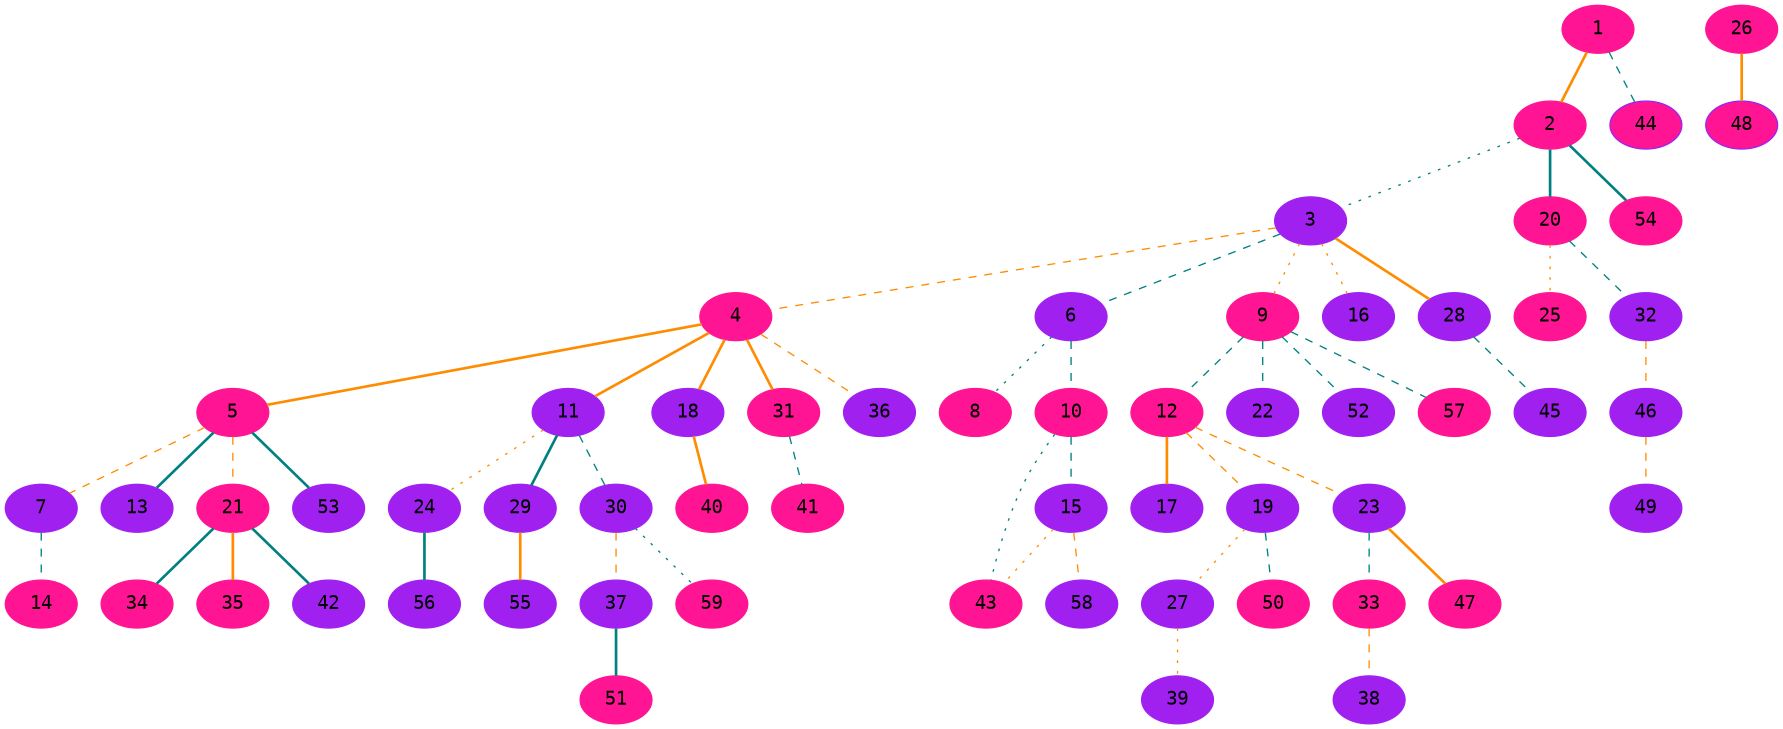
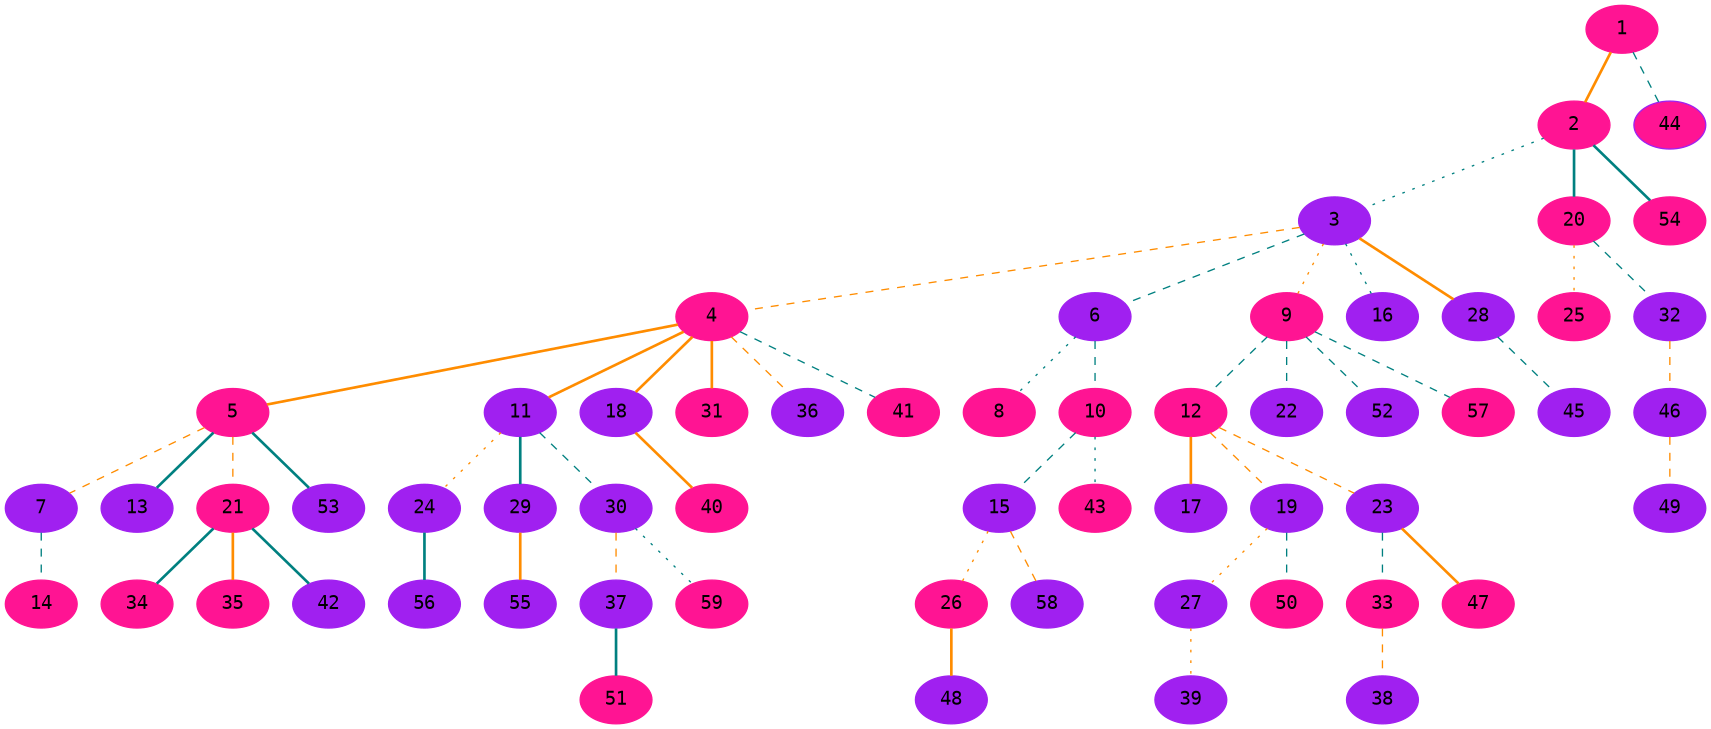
(1742, 125) -> (951, 700)
(1335, 269) -> (1359, 269)
(796, 460) -> (808, 365)
(1029, 556) -> (975, 556)
